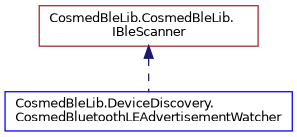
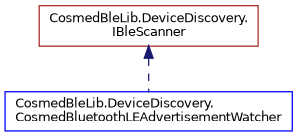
(149, 26) -> (149, 26)
